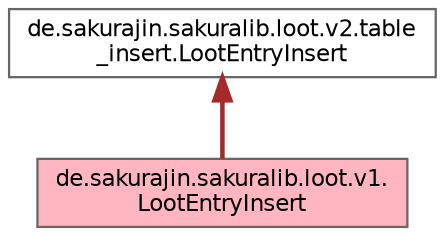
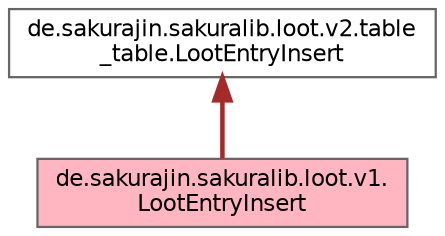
(222, 43) -> (222, 43)
